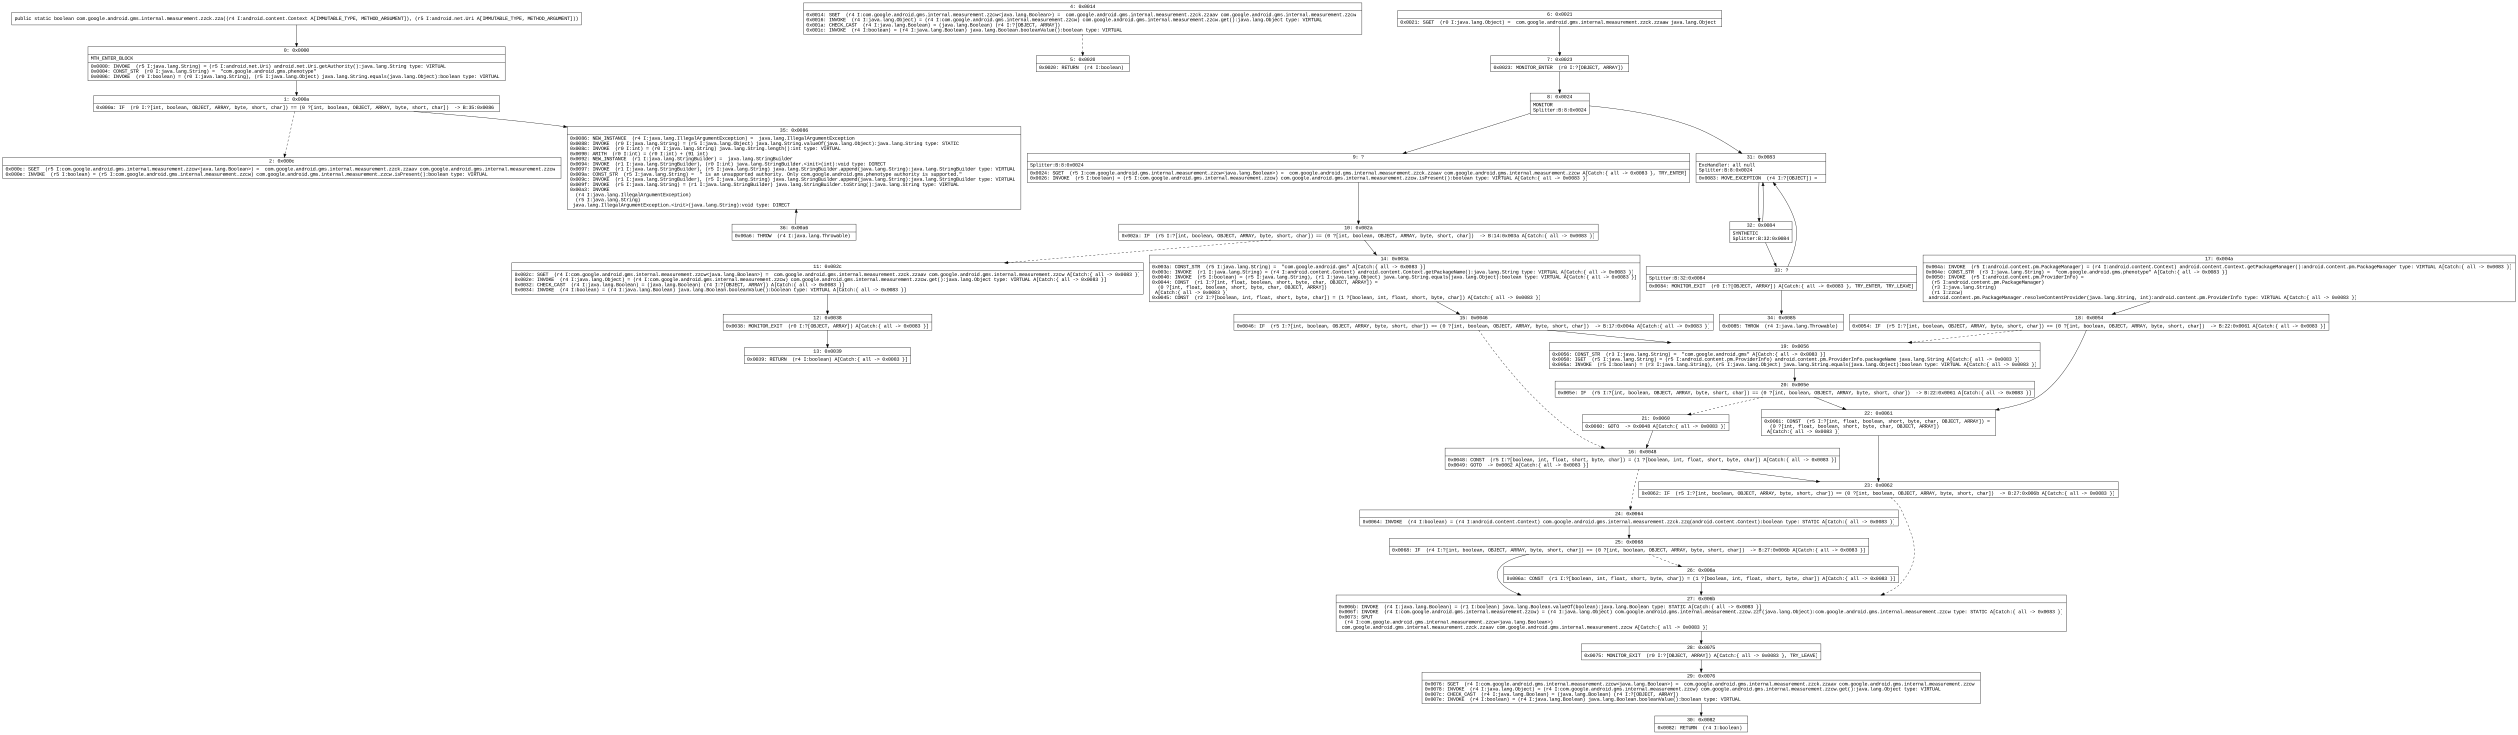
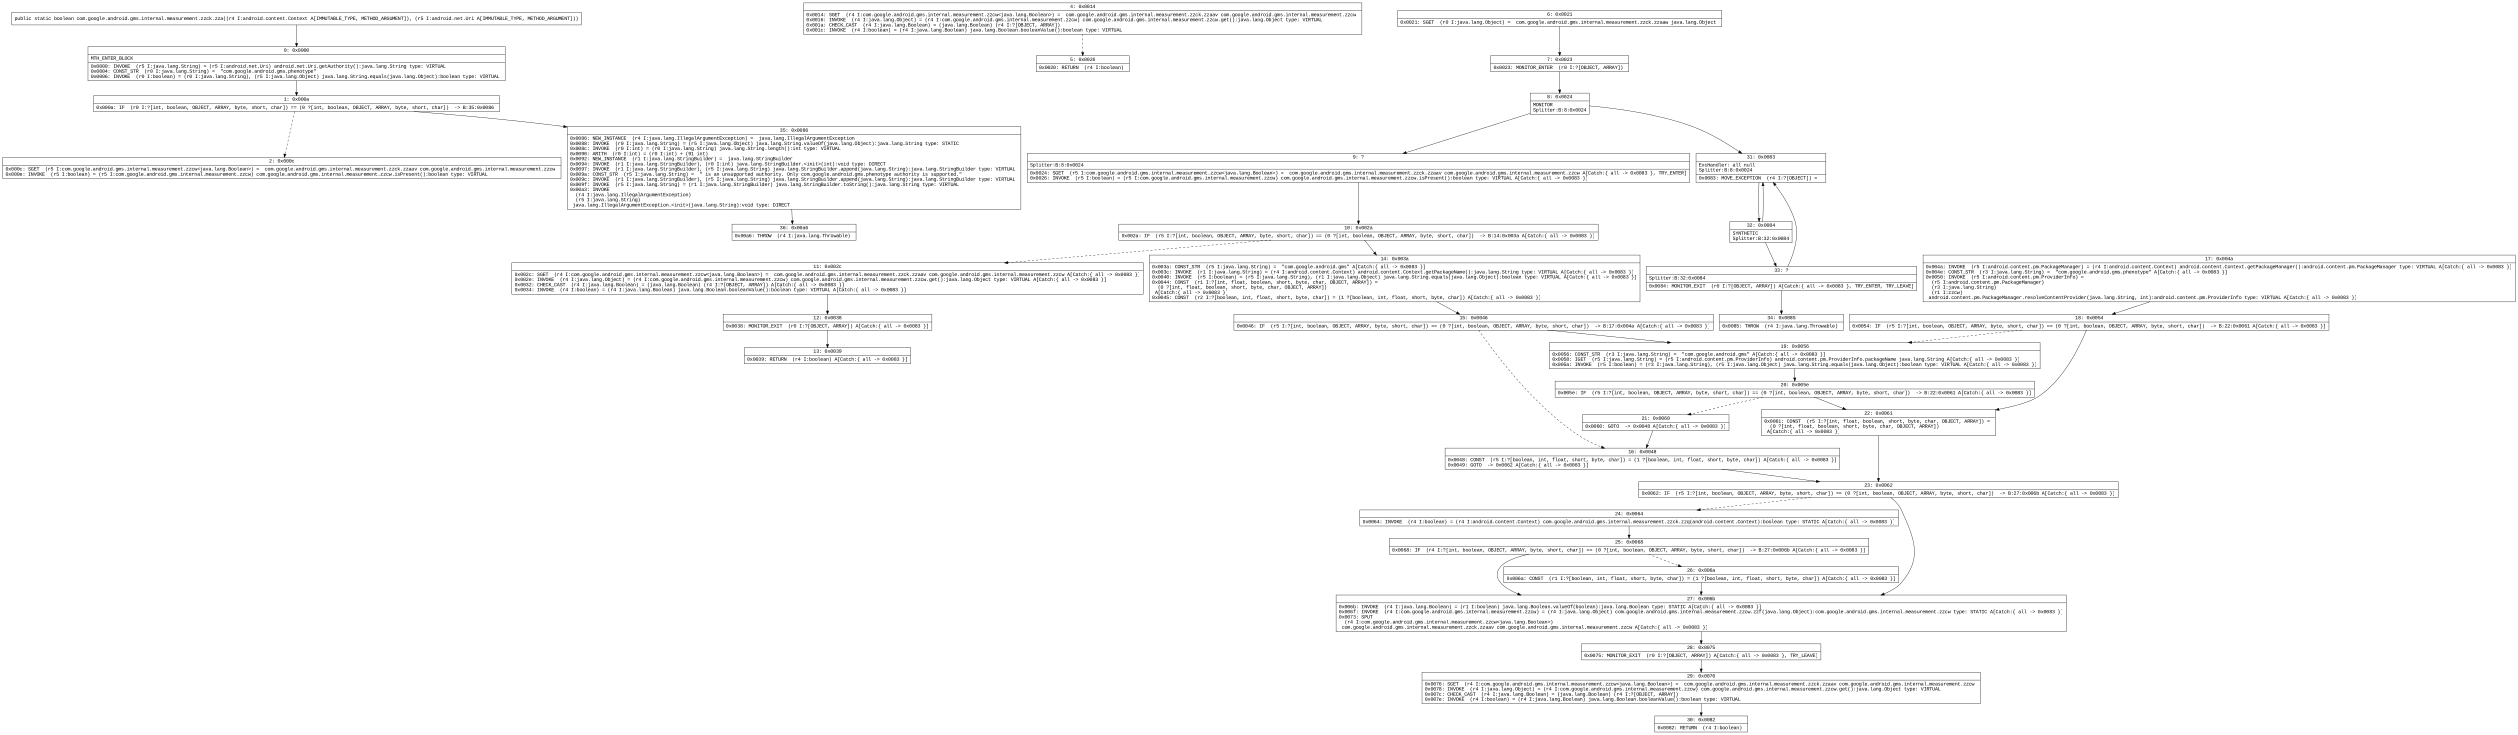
(796, 218) -> (792, 215)
(1634, 488) -> (1755, 504)
(1914, 549) -> (1914, 549)
